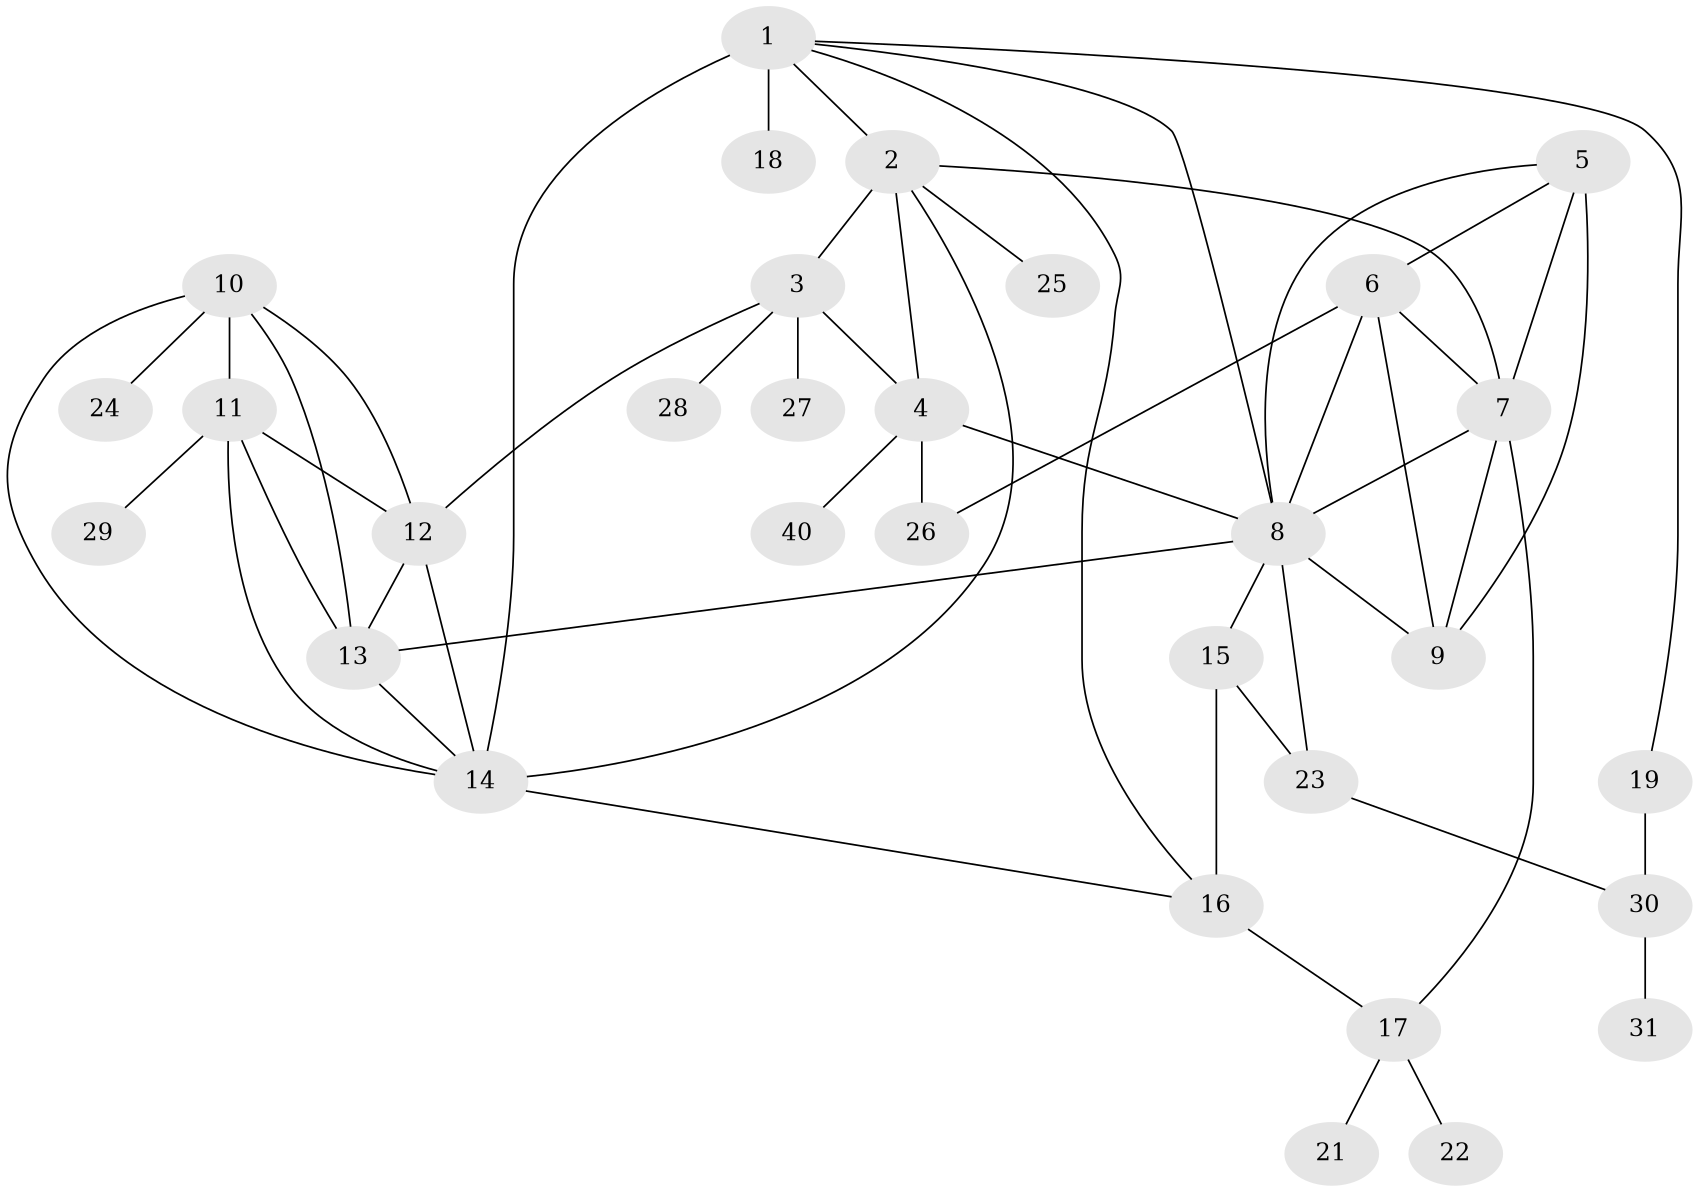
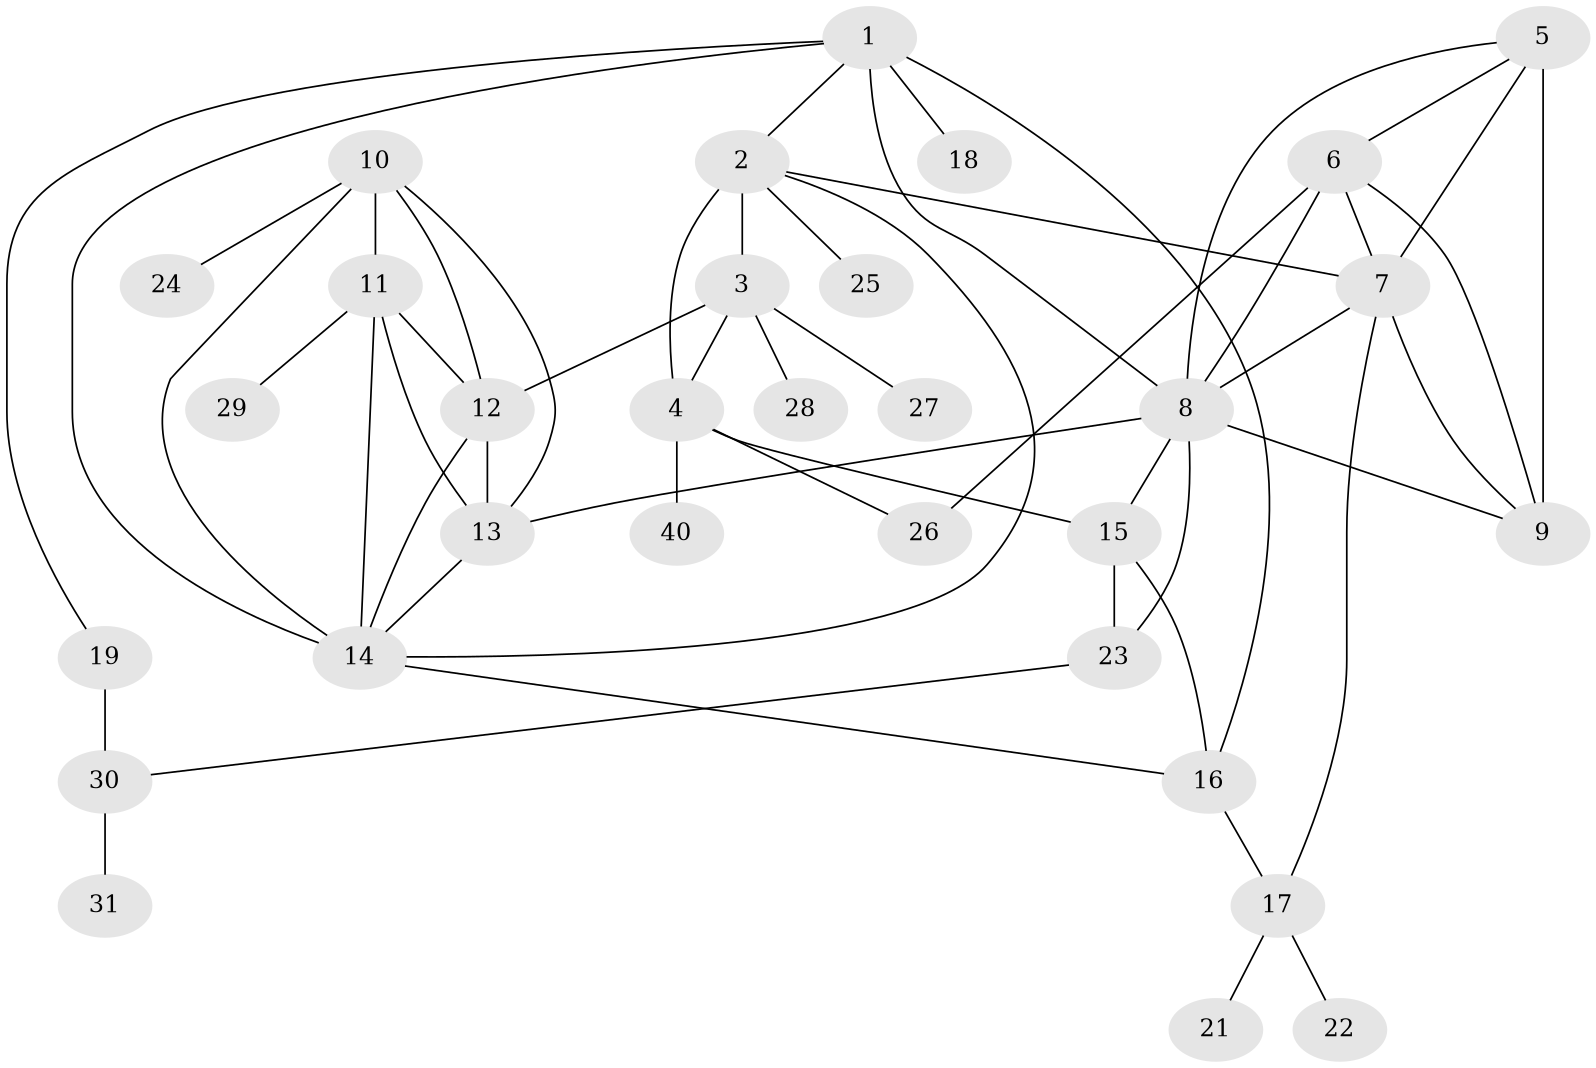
(1100, 472) -> (890, 480)
